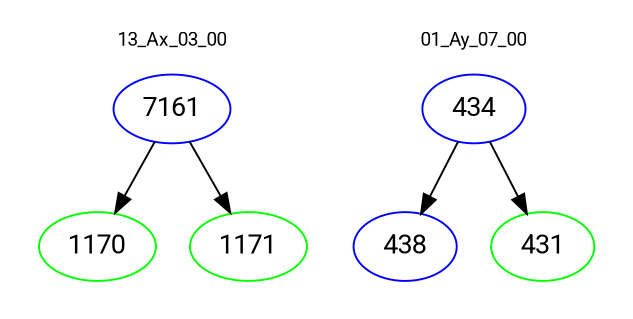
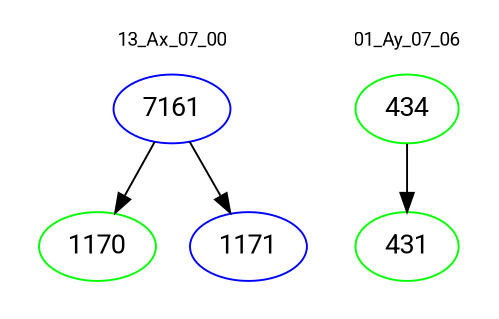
(173, 41) -> (173, 41)
(474, 41) -> (407, 41)
(474, 109) -> (407, 109)
(248, 247) -> (248, 247)
(405, 247) -> none
